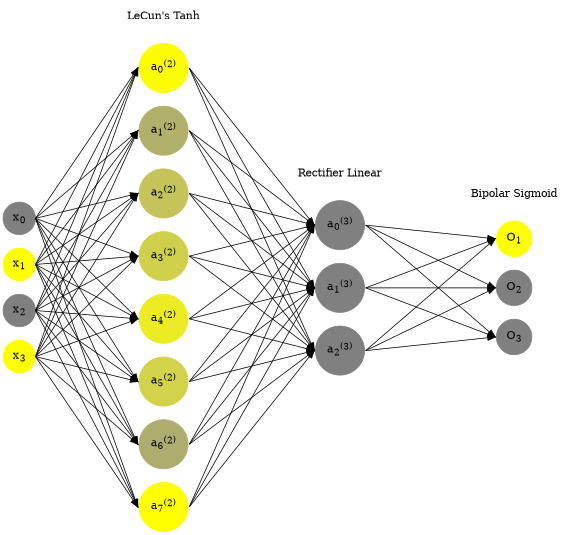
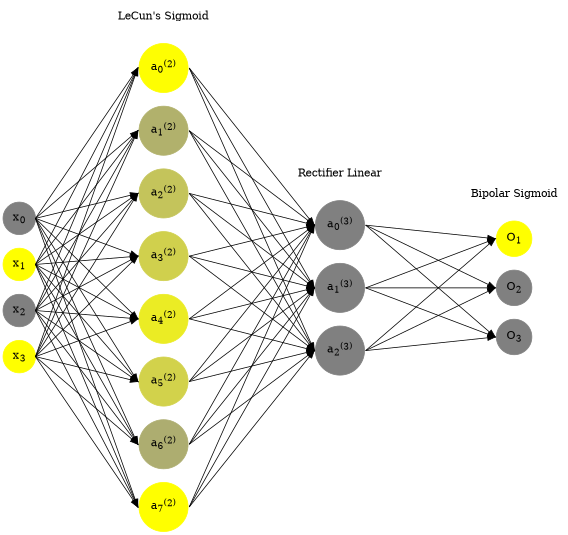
(164, 17) -> (164, 17)
